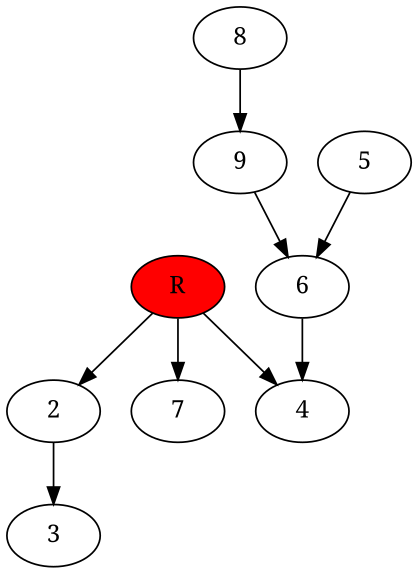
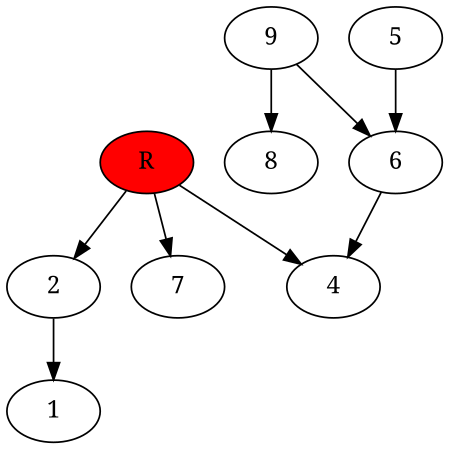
(240, 92) -> (271, 92)
(54, 536) -> (54, 411)
